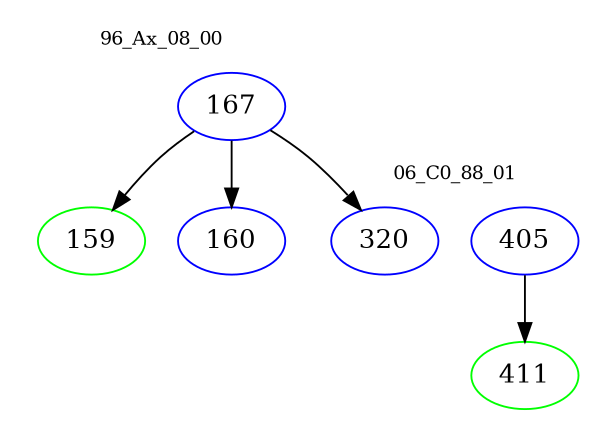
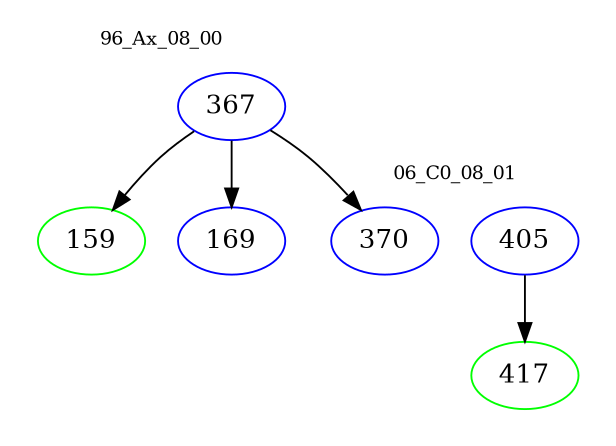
(232, 106) -> (232, 106)
(455, 175) -> (455, 175)
(232, 241) -> (232, 241)
(385, 241) -> (385, 241)
(525, 375) -> (525, 375)
